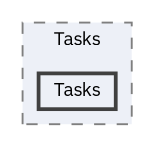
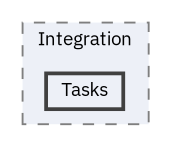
(77, 40) -> (86, 40)
